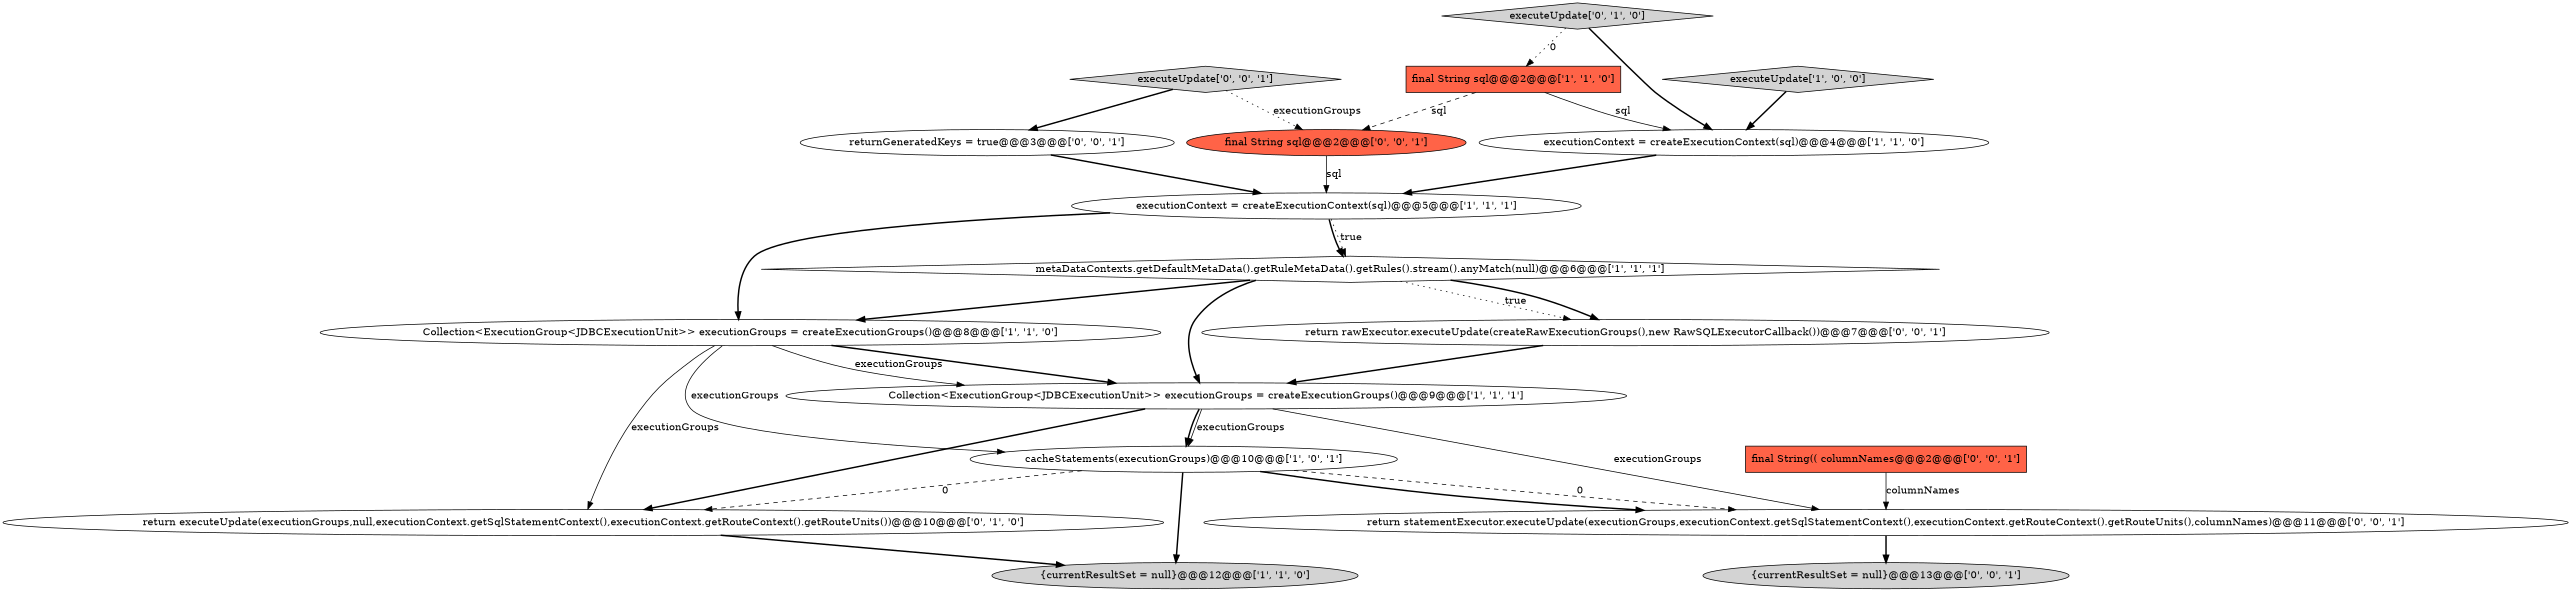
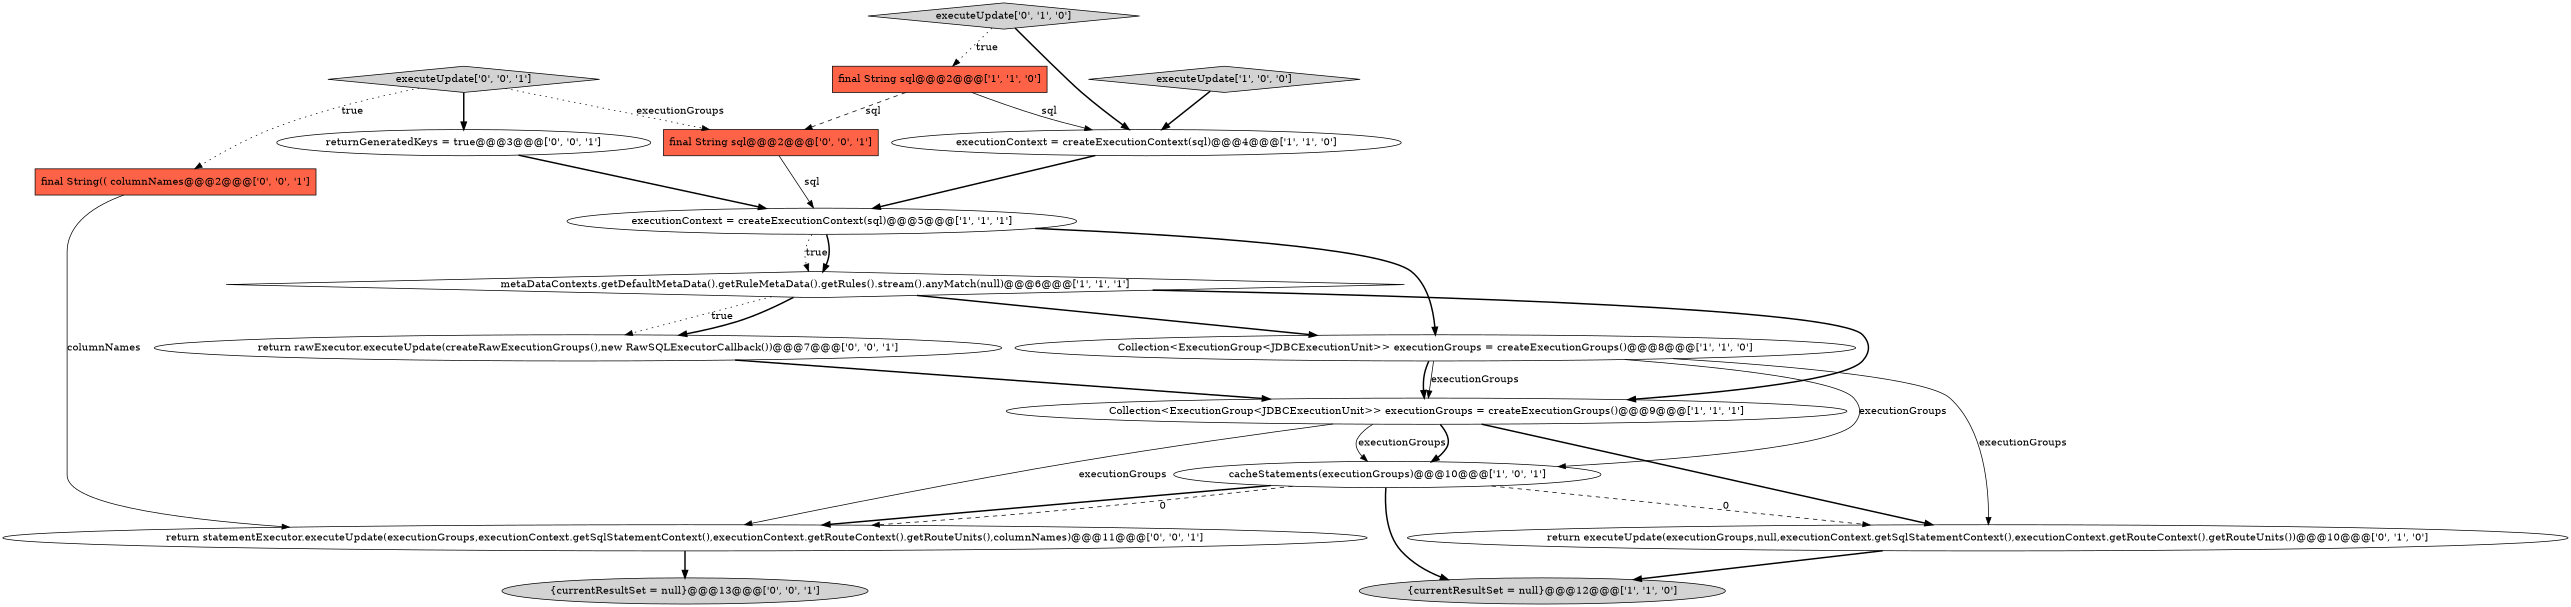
(1553, 48) -> (987, 48)
none -> (306, 117)
(1326, 143) -> (771, 143)
